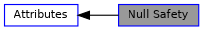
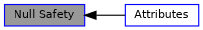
(104, 15) -> (111, 15)
